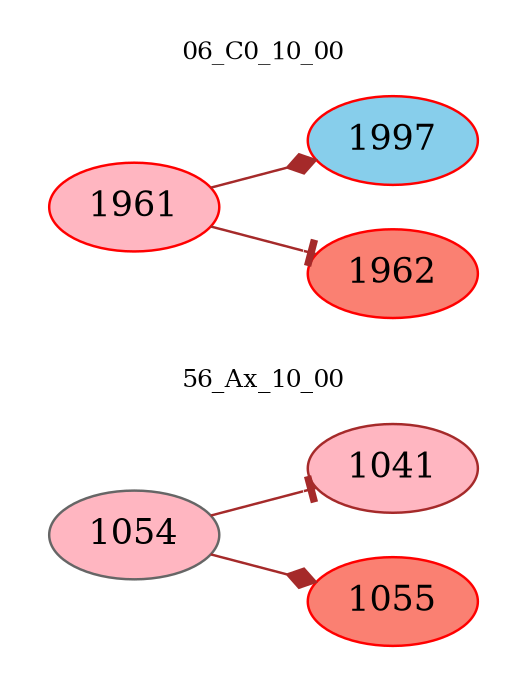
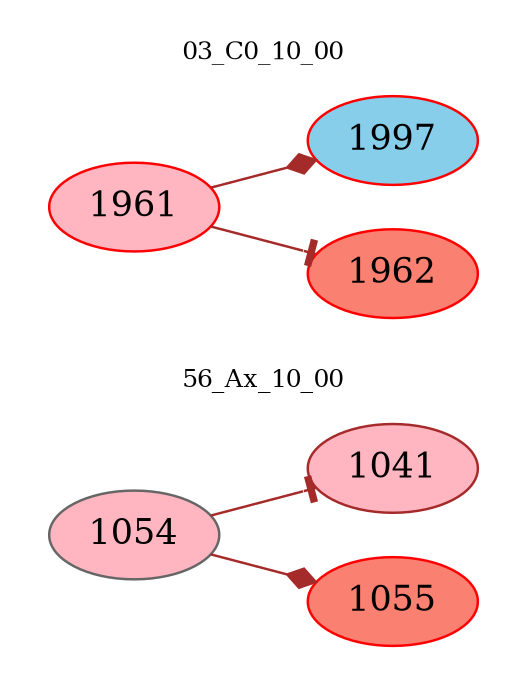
(264, 53) -> (264, 53)
